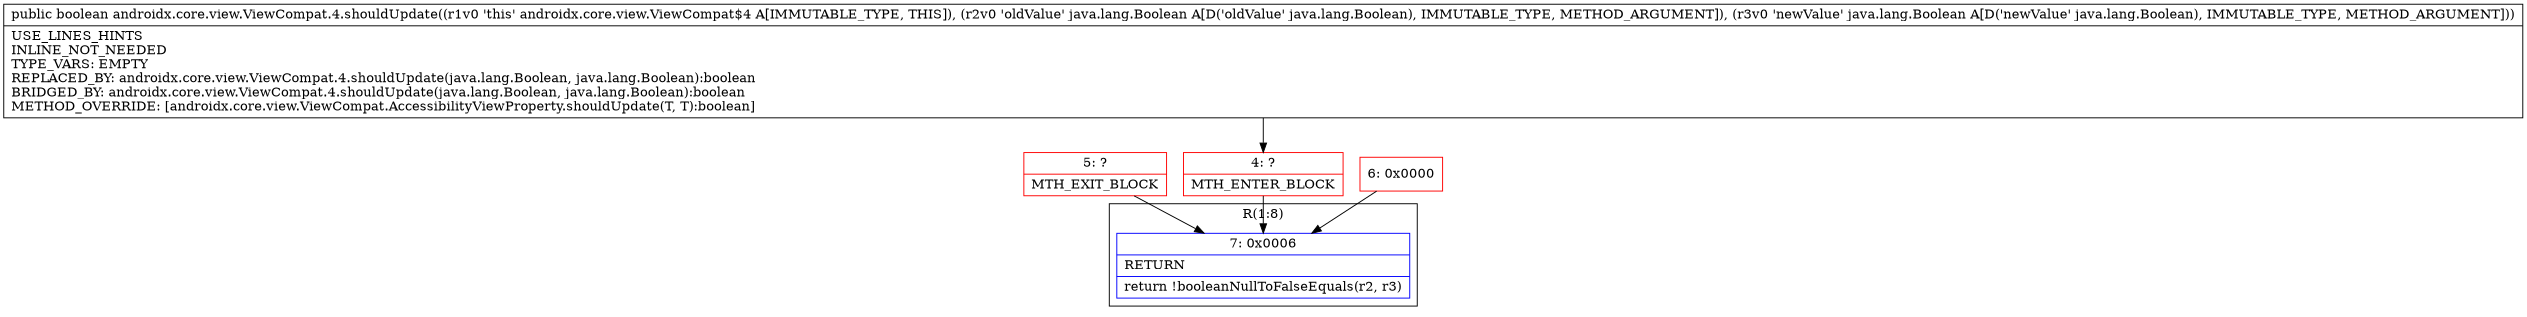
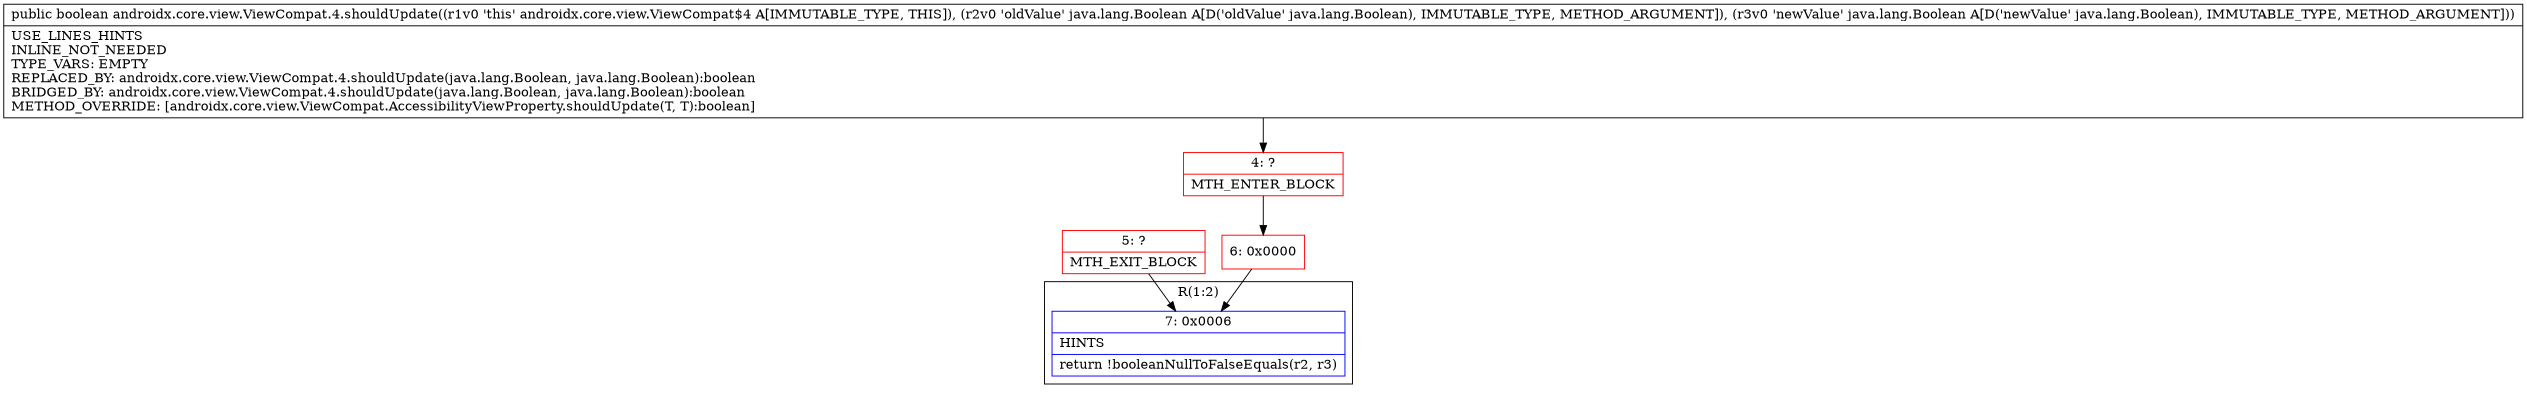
(1263, 210) -> (1263, 211)
(1263, 215) -> (1198, 292)
(1155, 265) -> (1083, 343)
